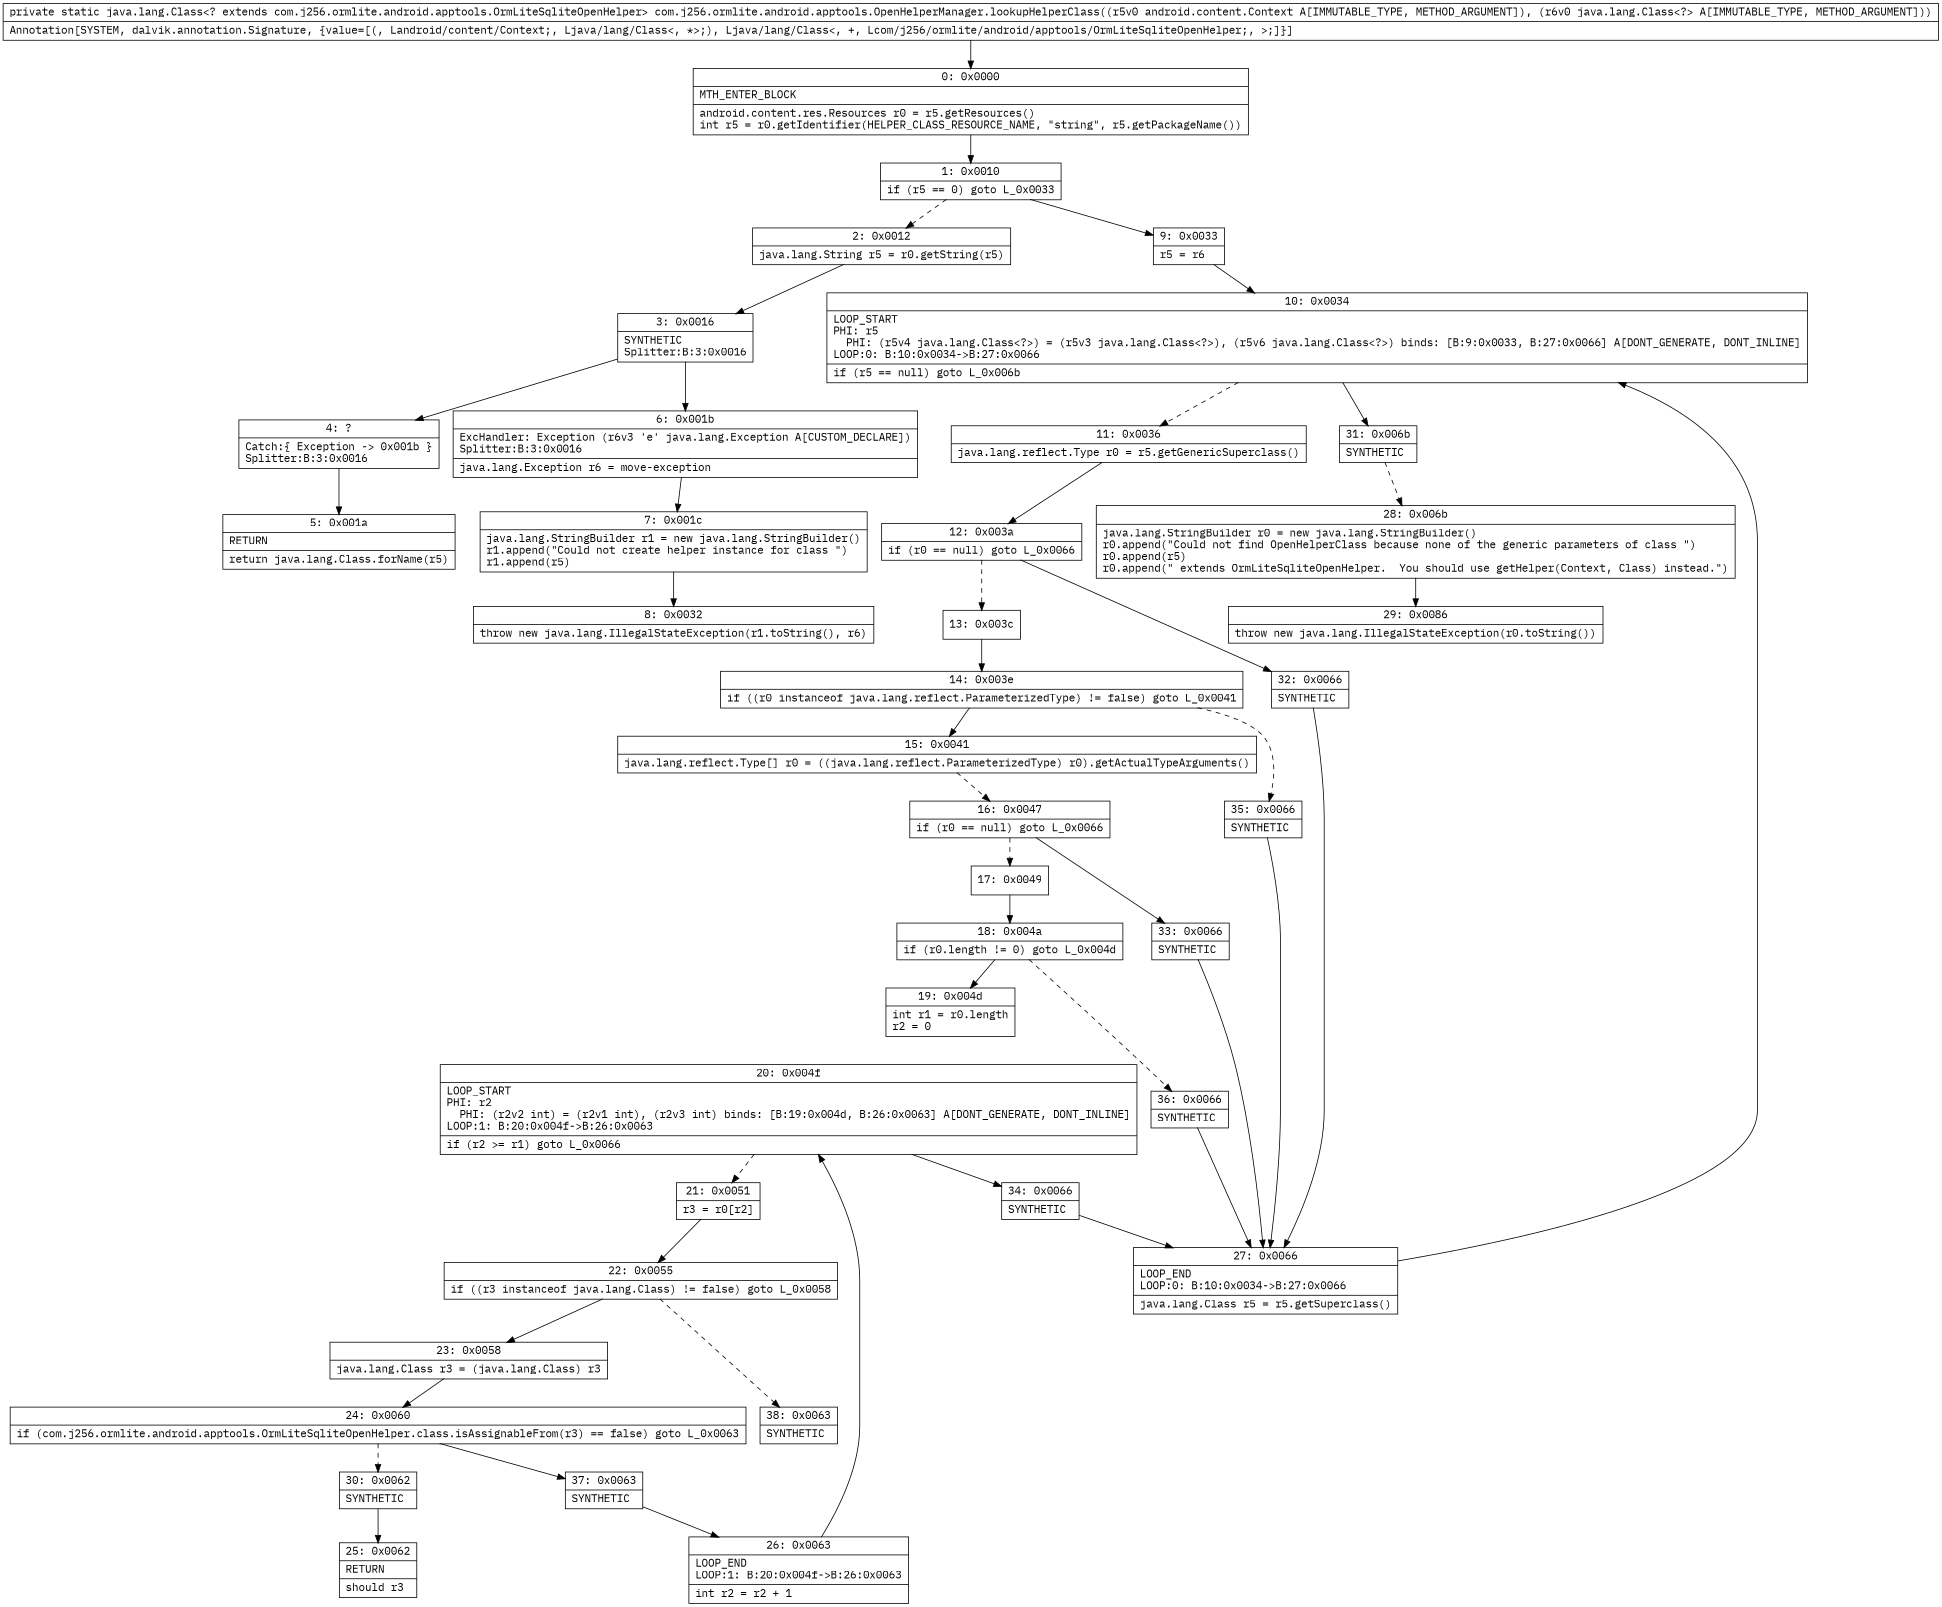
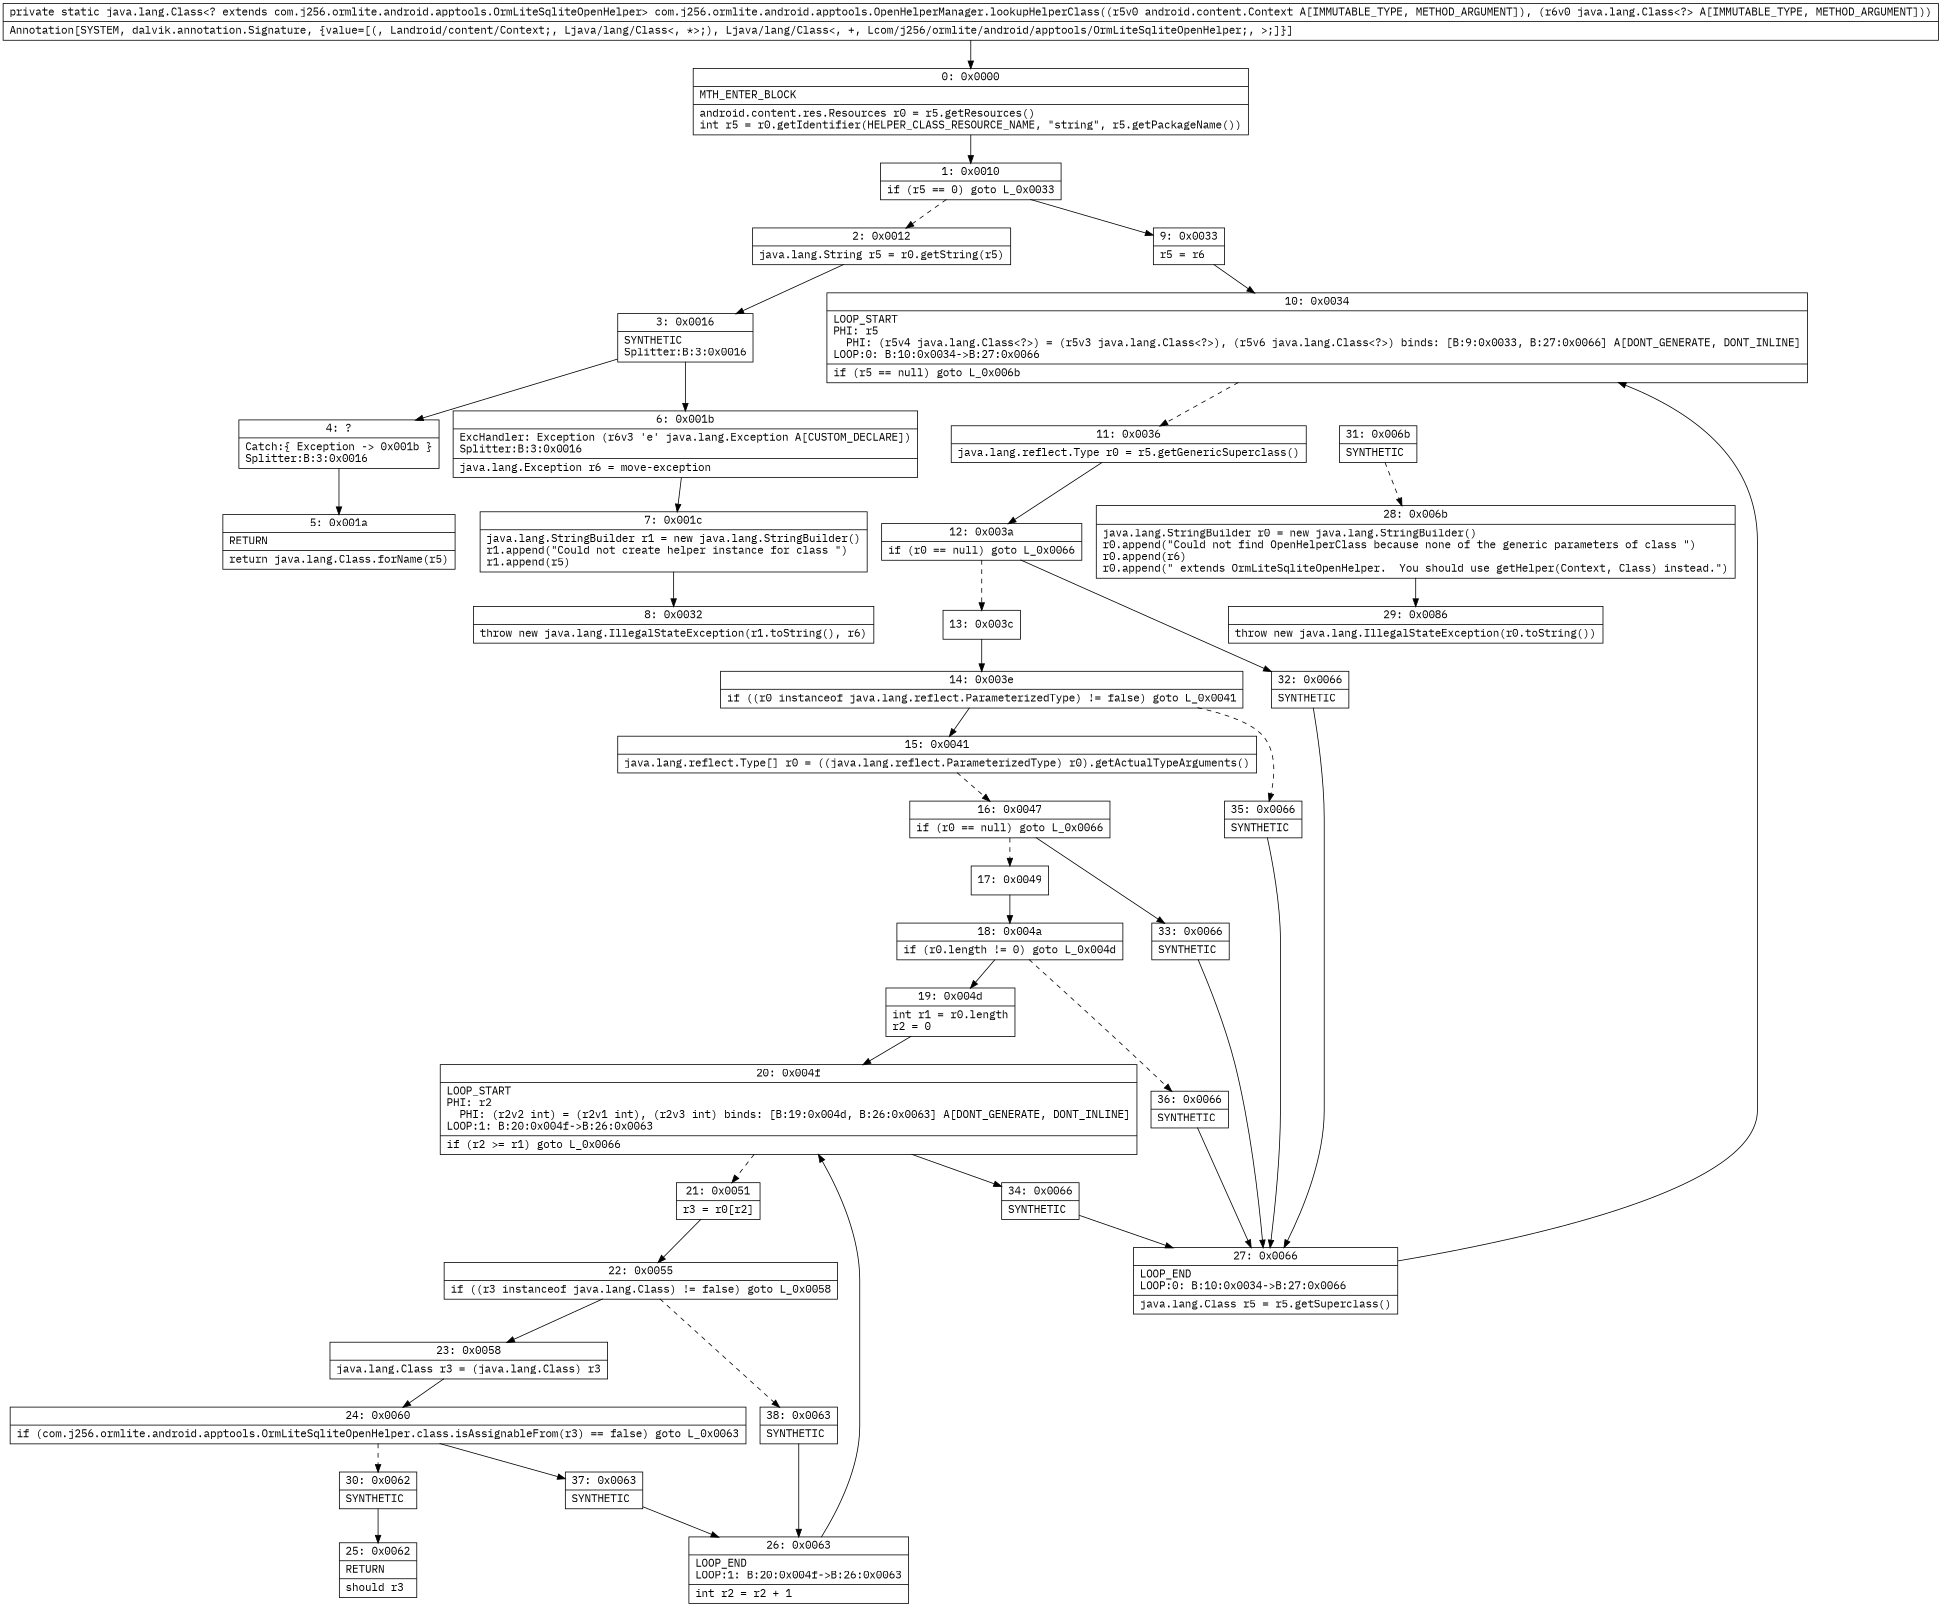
(1353, 401) -> none
(1145, 557) -> (1145, 557)
none -> (891, 1048)
none -> (799, 1486)
